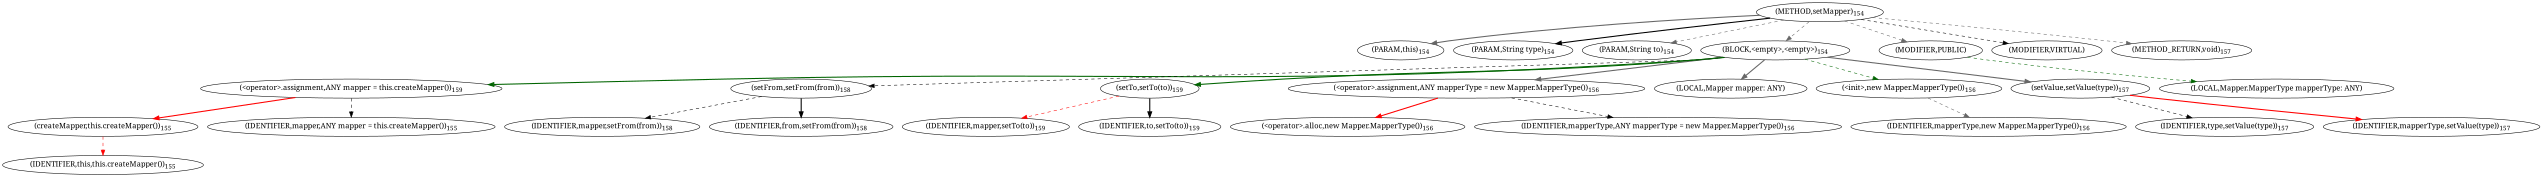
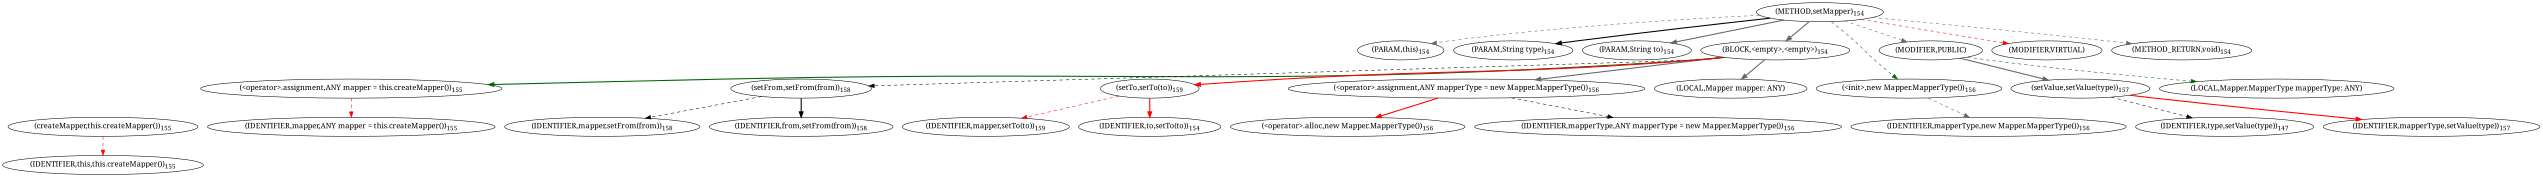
(1598, 26) -> (1598, 26)
(1800, 30) -> (1800, 30)
(1730, 31) -> (1730, 31)
(1932, 31) -> (1932, 31)
(2226, 50) -> (2226, 50)
(1839, 69) -> (1862, 48)
(1926, 69) -> (2002, 69)
(1462, 72) -> (1462, 72)
(457, 88) -> (457, 88)
(351, 105) -> (351, 105)
(1150, 105) -> (1150, 105)
(227, 108) -> none
(1195, 126) -> (1195, 126)
(2283, 126) -> (2283, 126)
